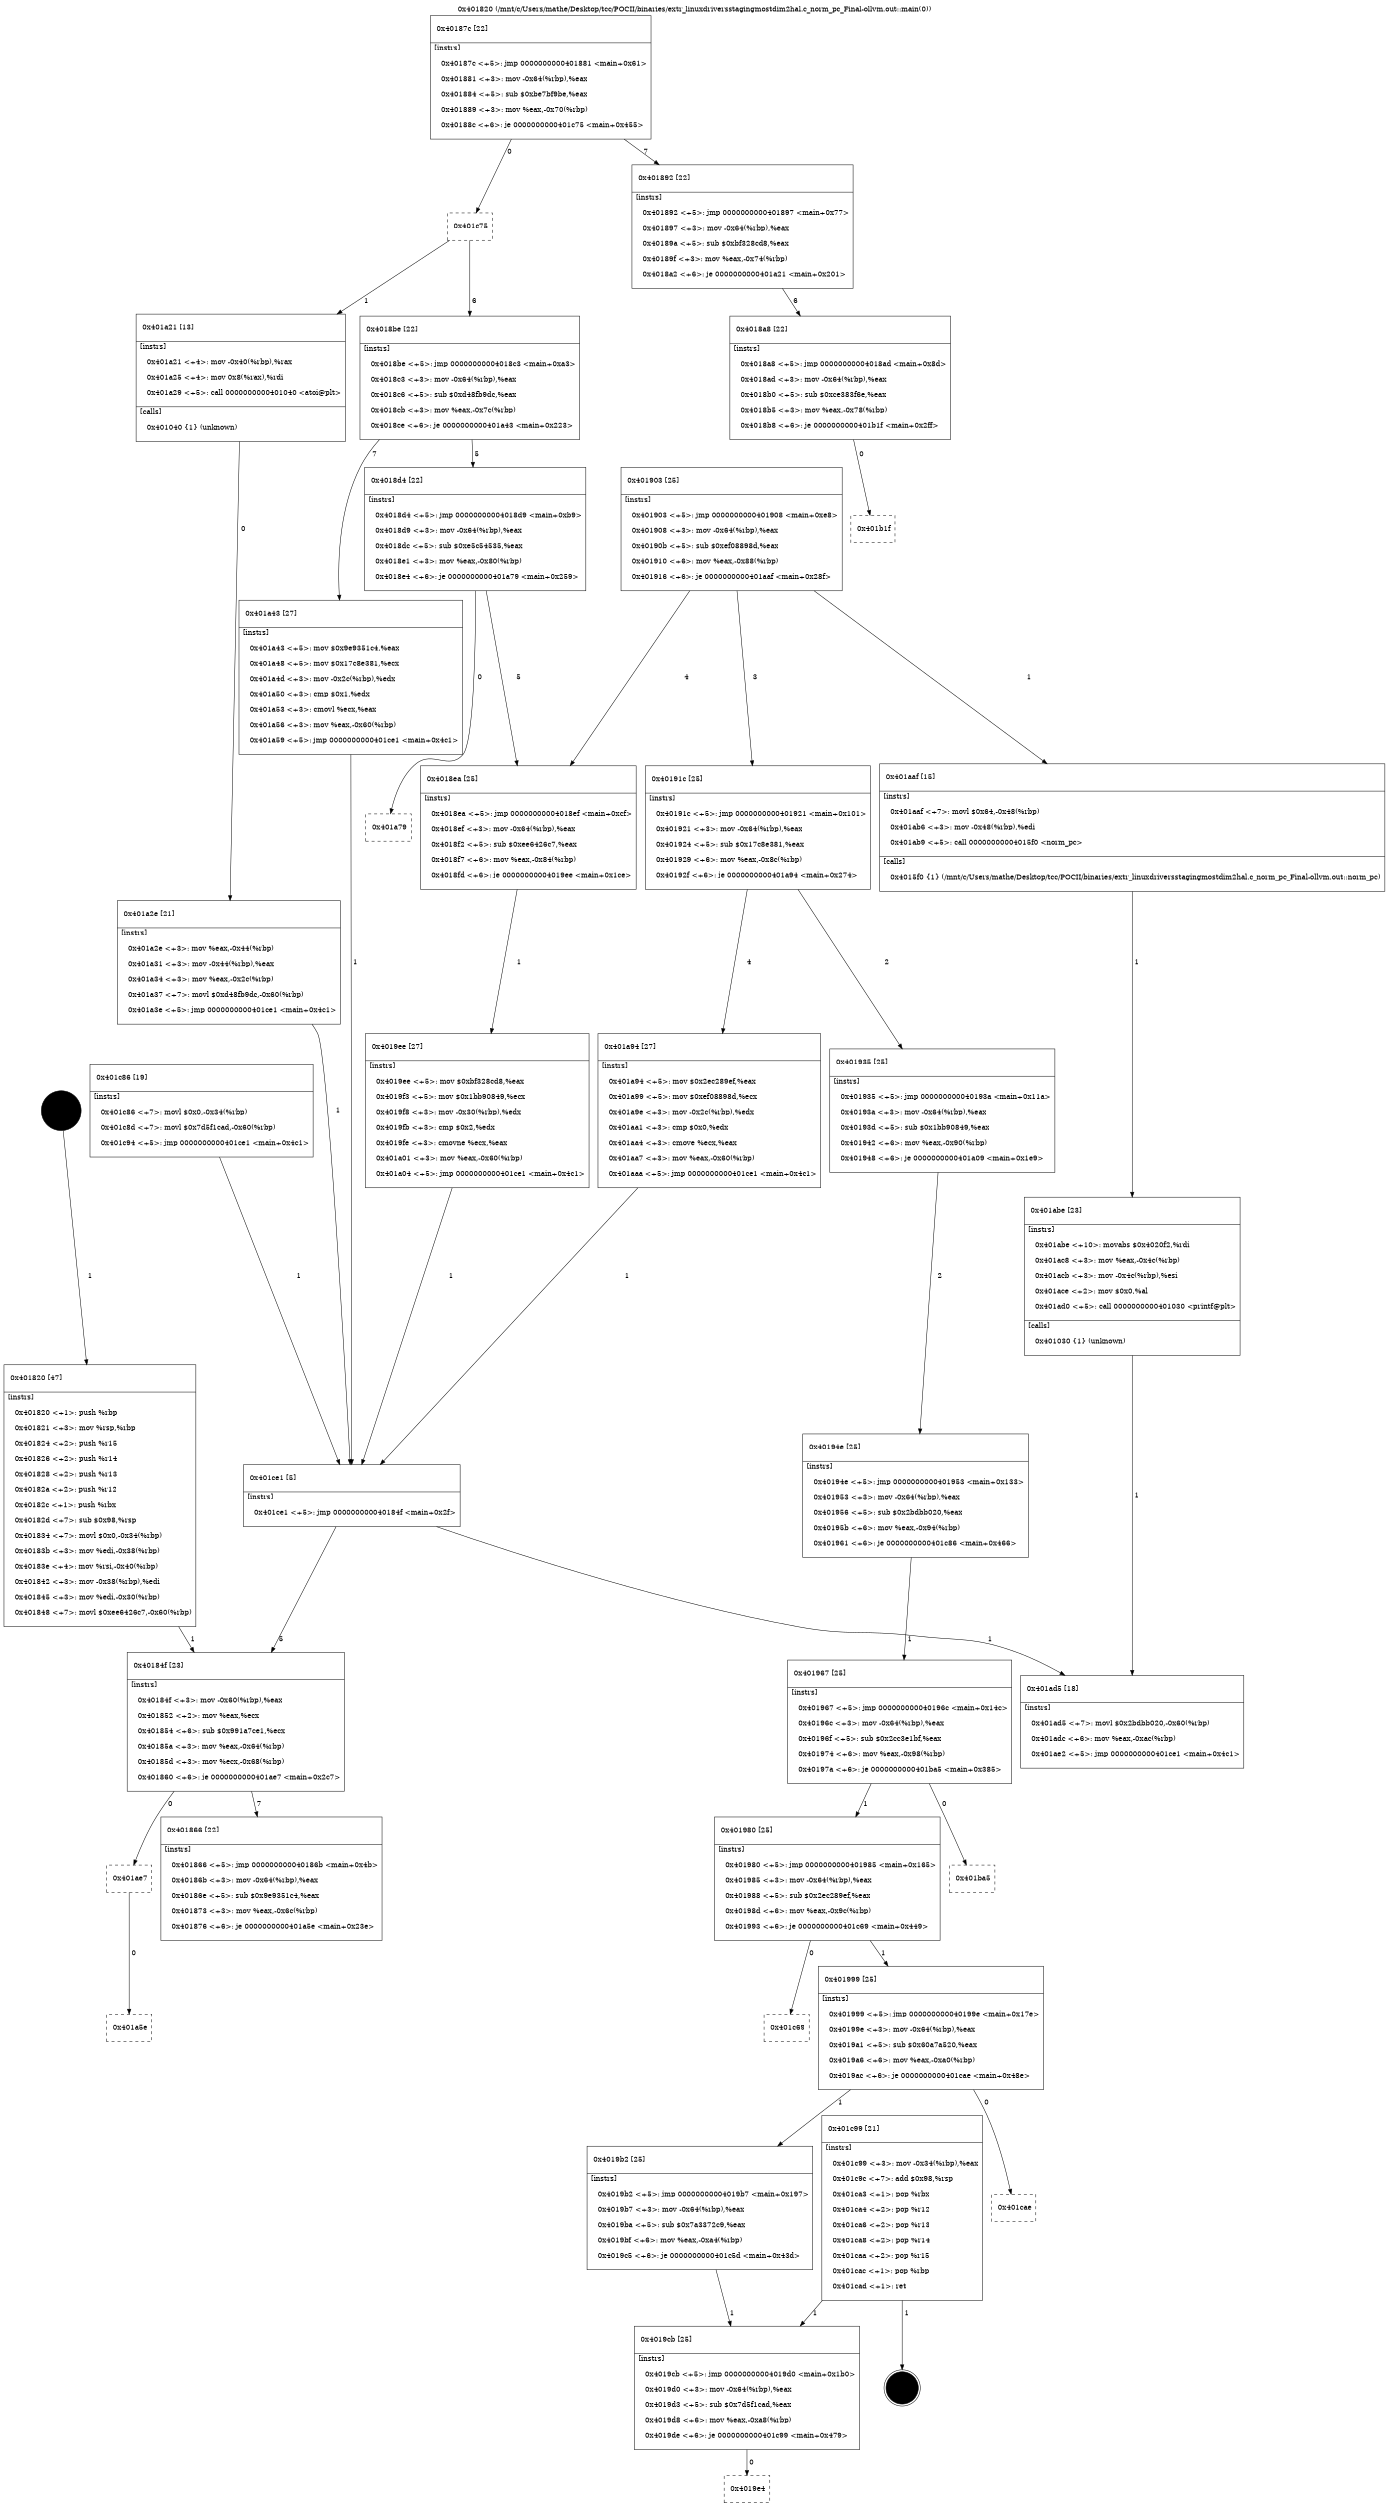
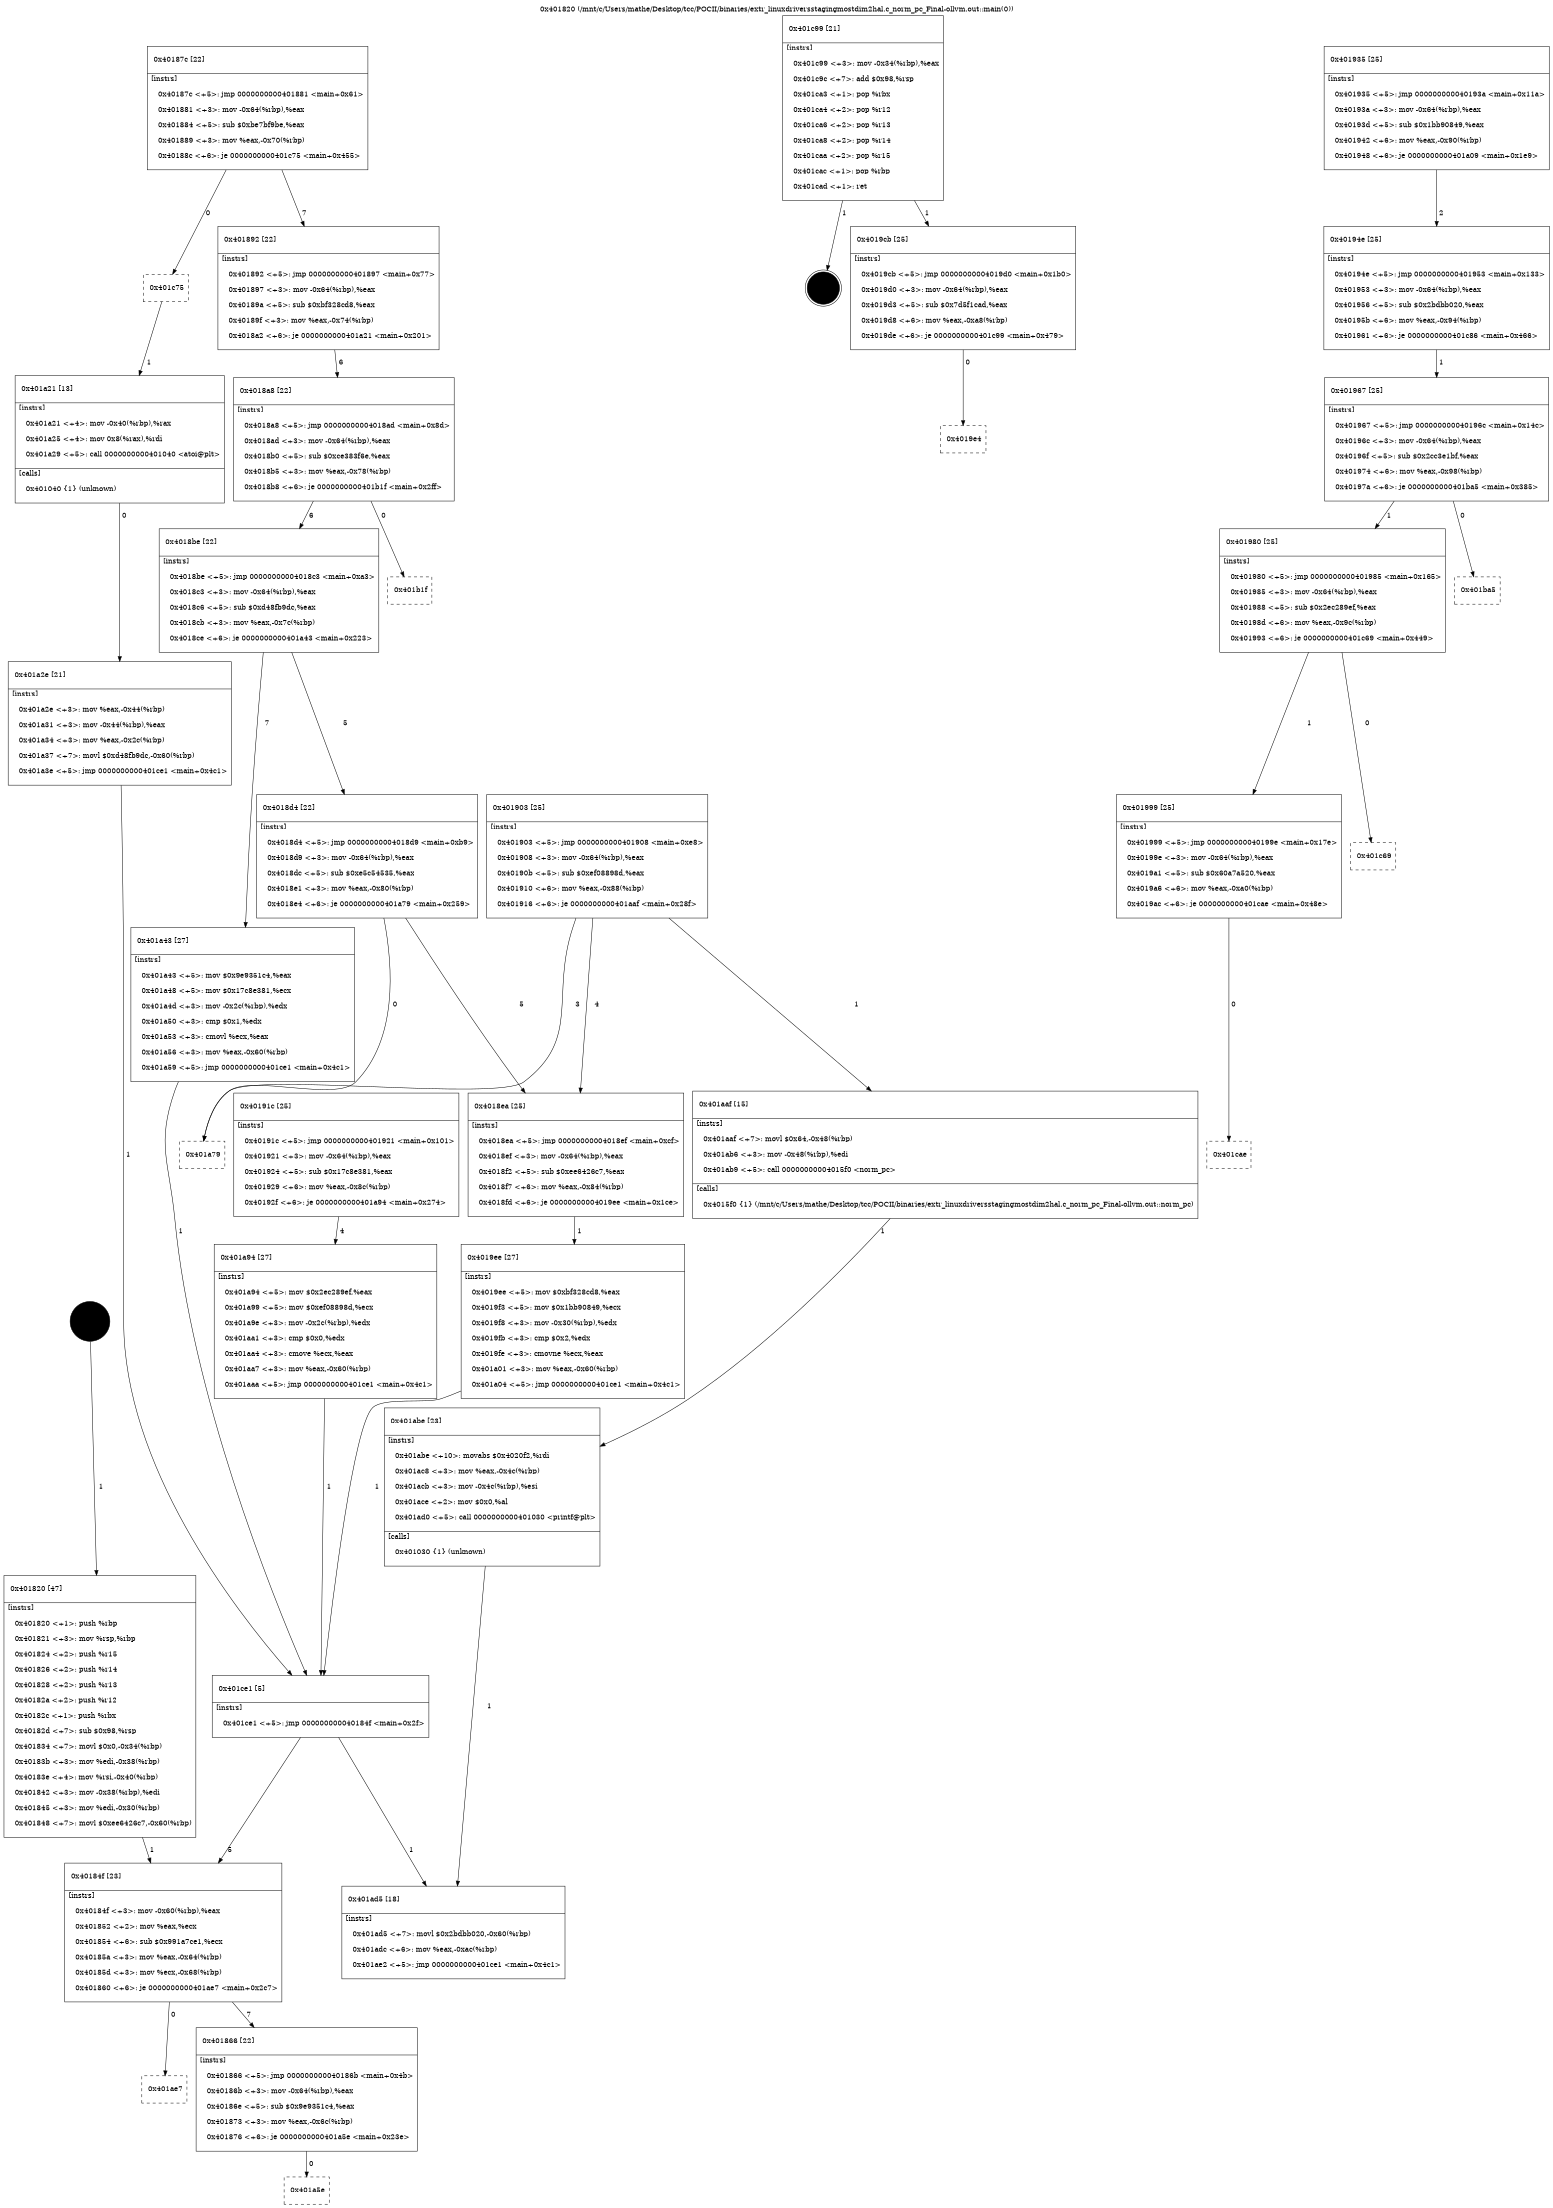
(470, 276) -> (308, 513)
(745, 676) -> (439, 1089)
(849, 967) -> none
(202, 1111) -> none
(129, 1951) -> (307, 2162)
(700, 2208) -> none
